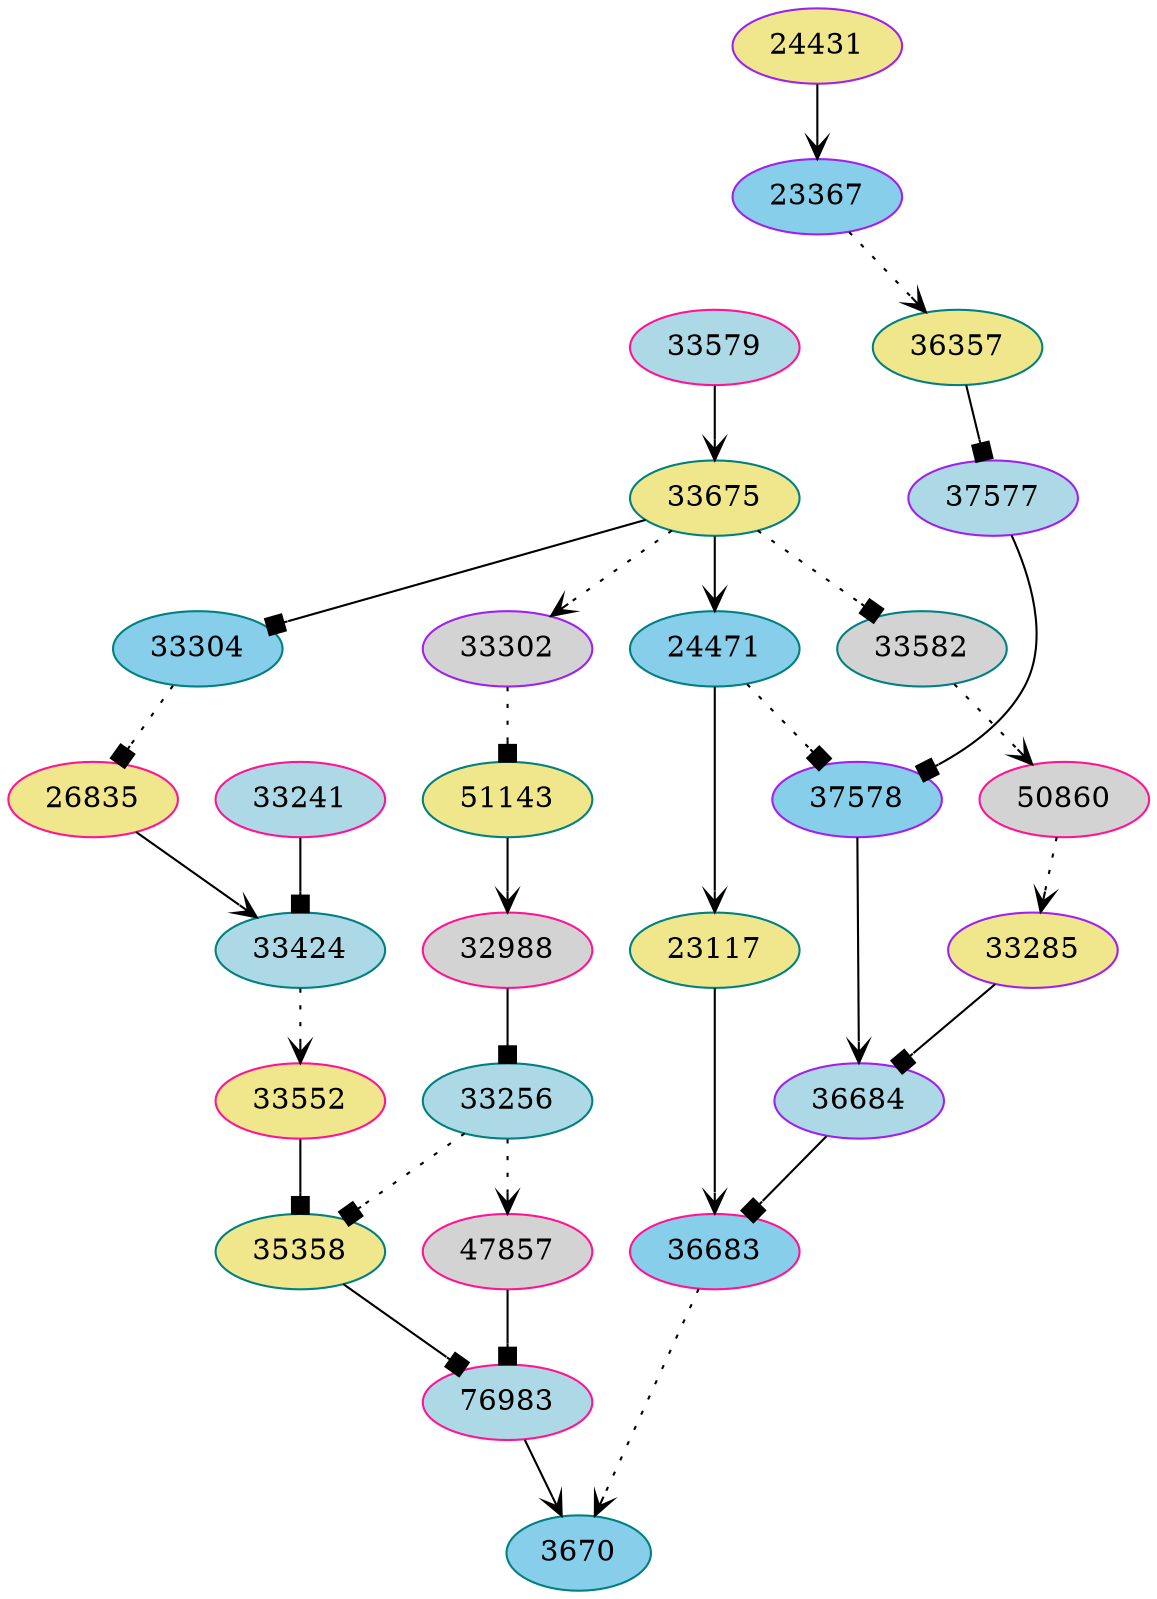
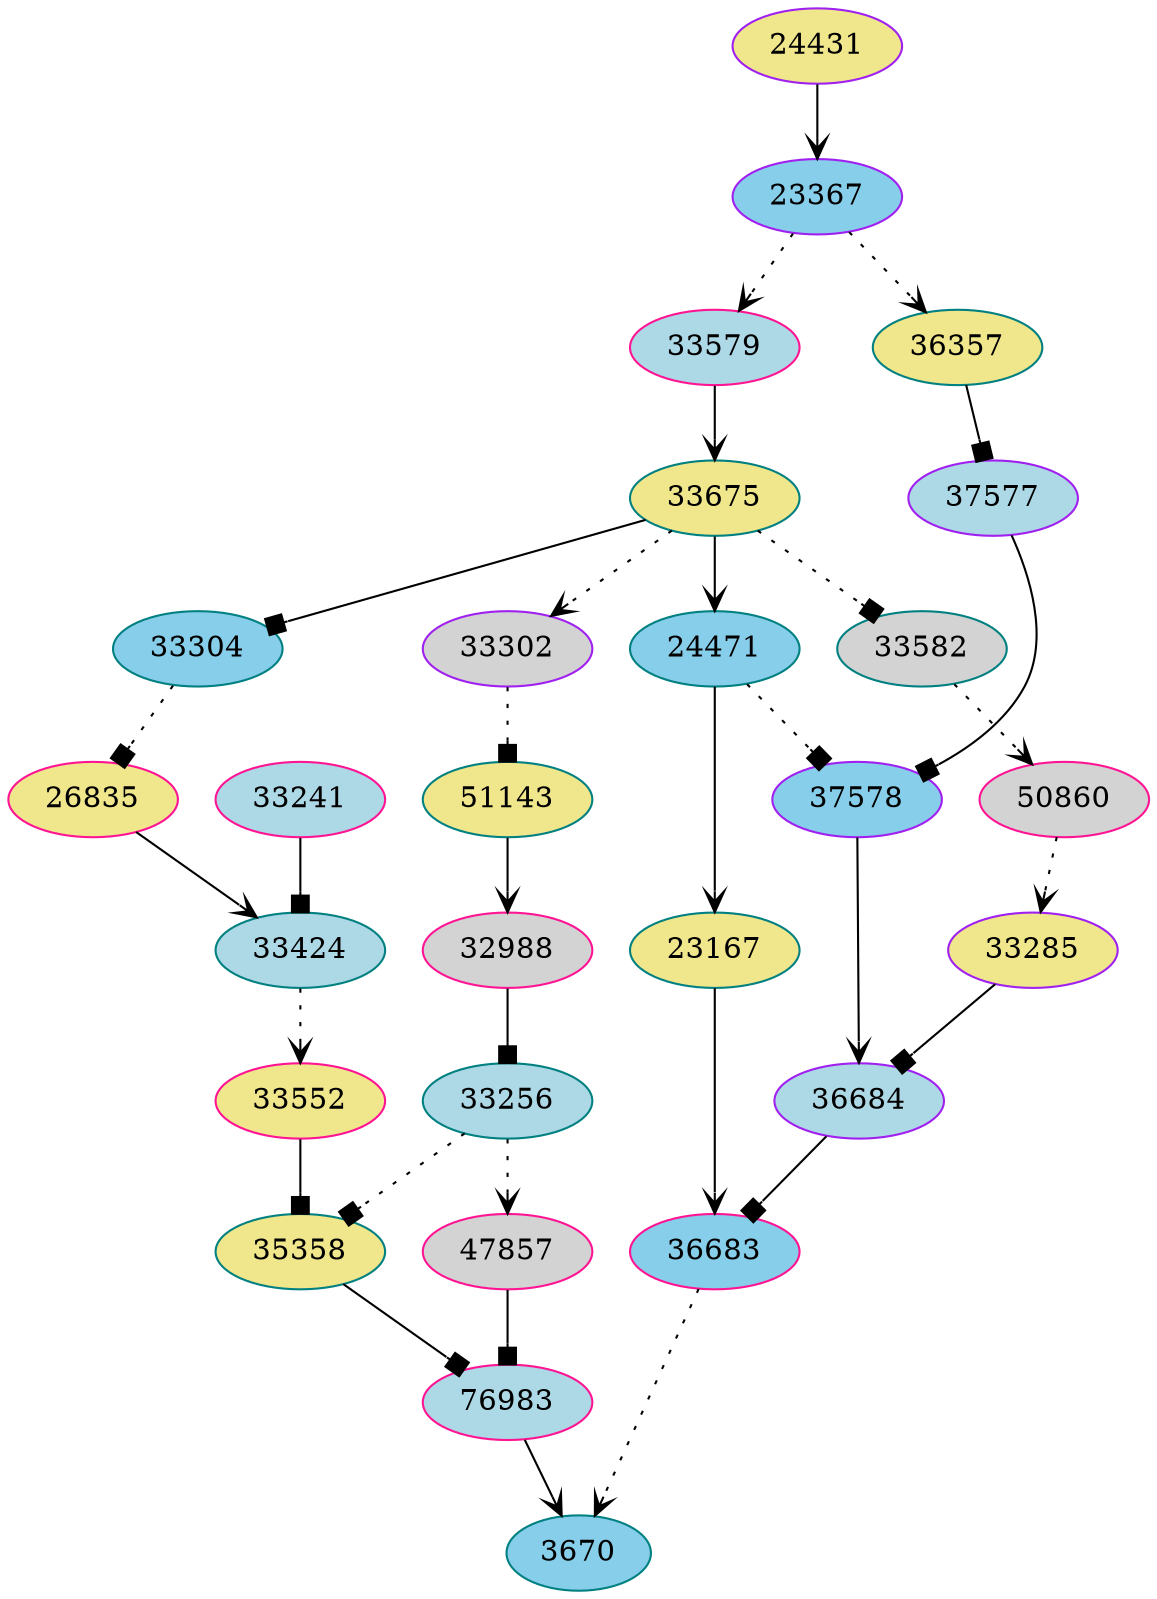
none -> (772, 264)
(715, 950) -> (715, 950)
